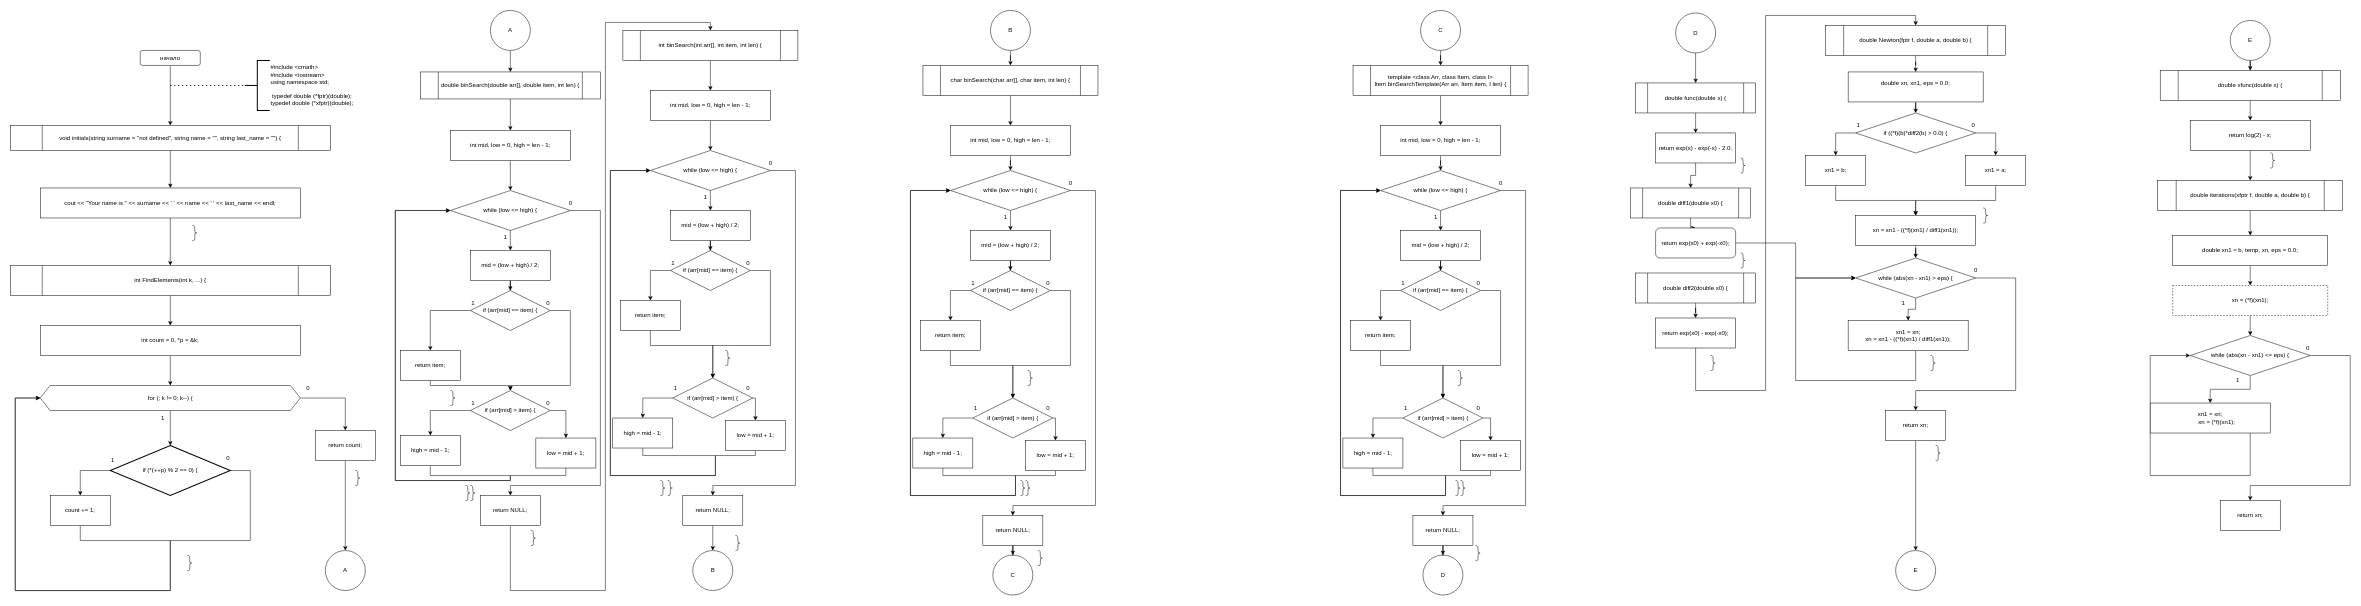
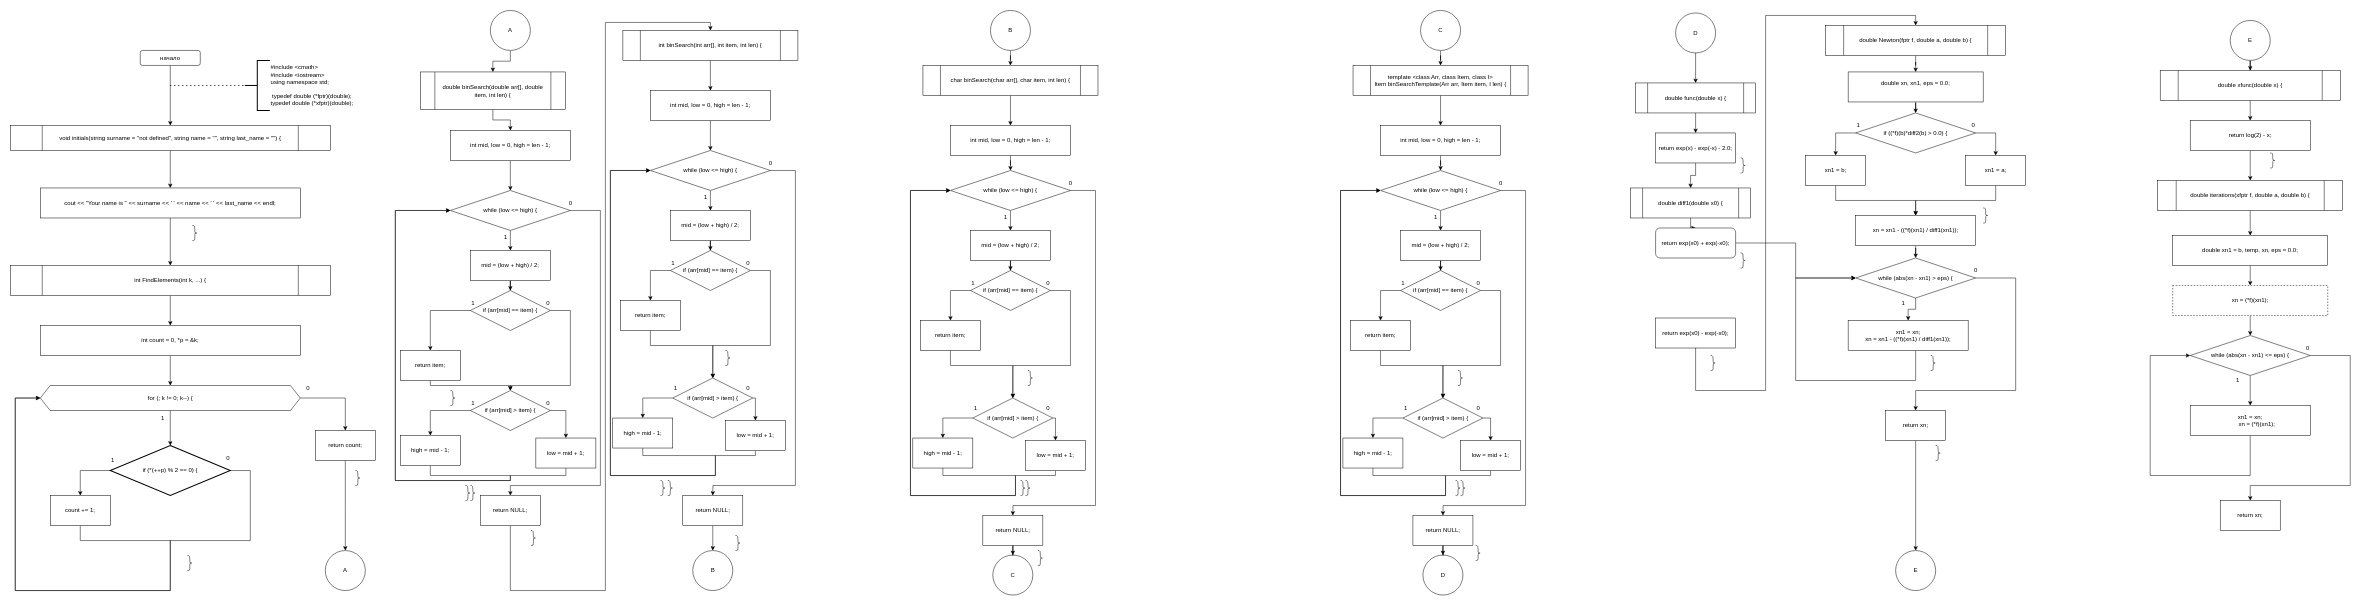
(510, 85) -> (493, 91)
(1695, 288) -> none
(1695, 313) -> none
(2210, 418) -> (2250, 420)
